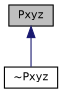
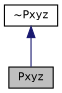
(31, 52) -> (31, 52)
